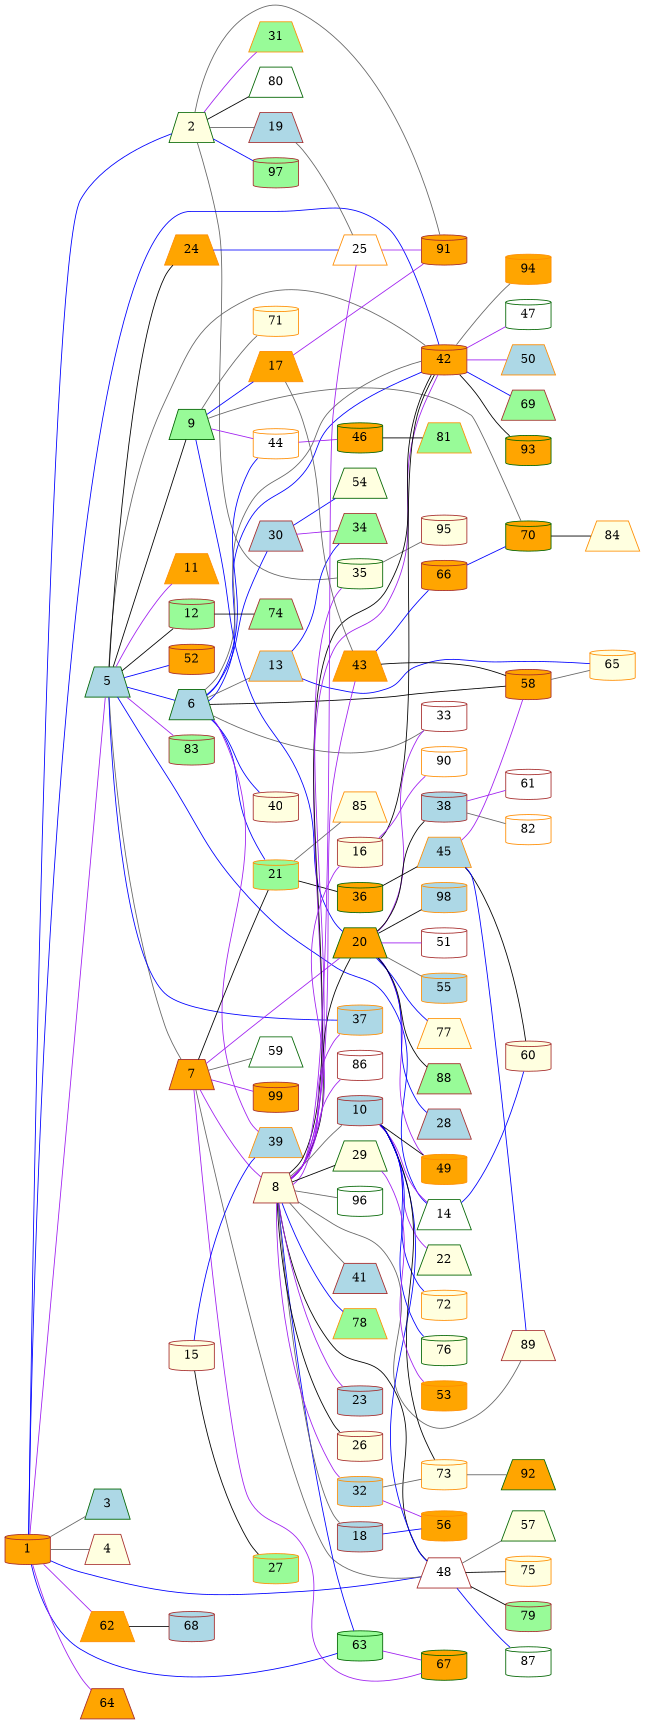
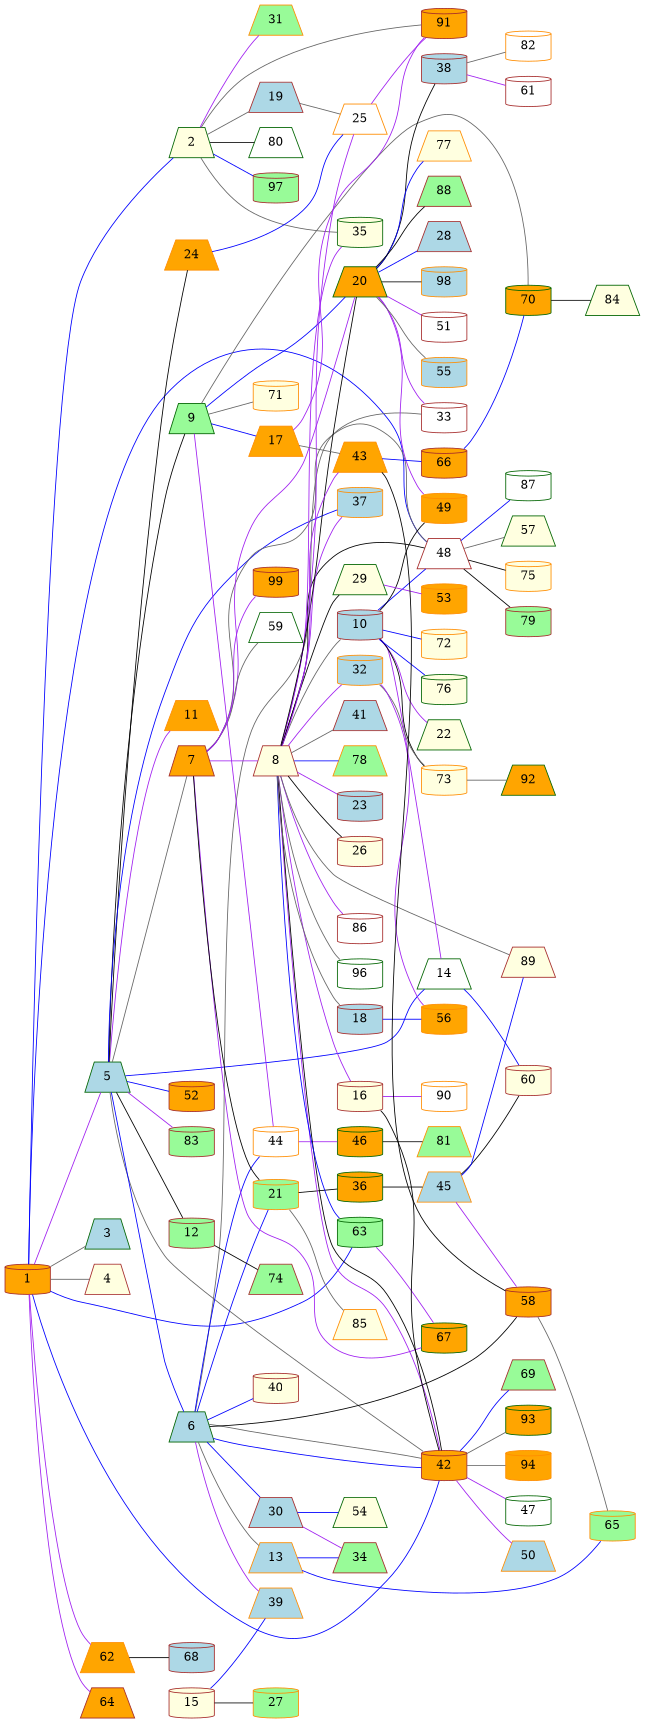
(484, 406) -> (486, 1443)
(444, 530) -> none
(613, 536) -> (613, 300)
(613, 665) -> (613, 1526)
